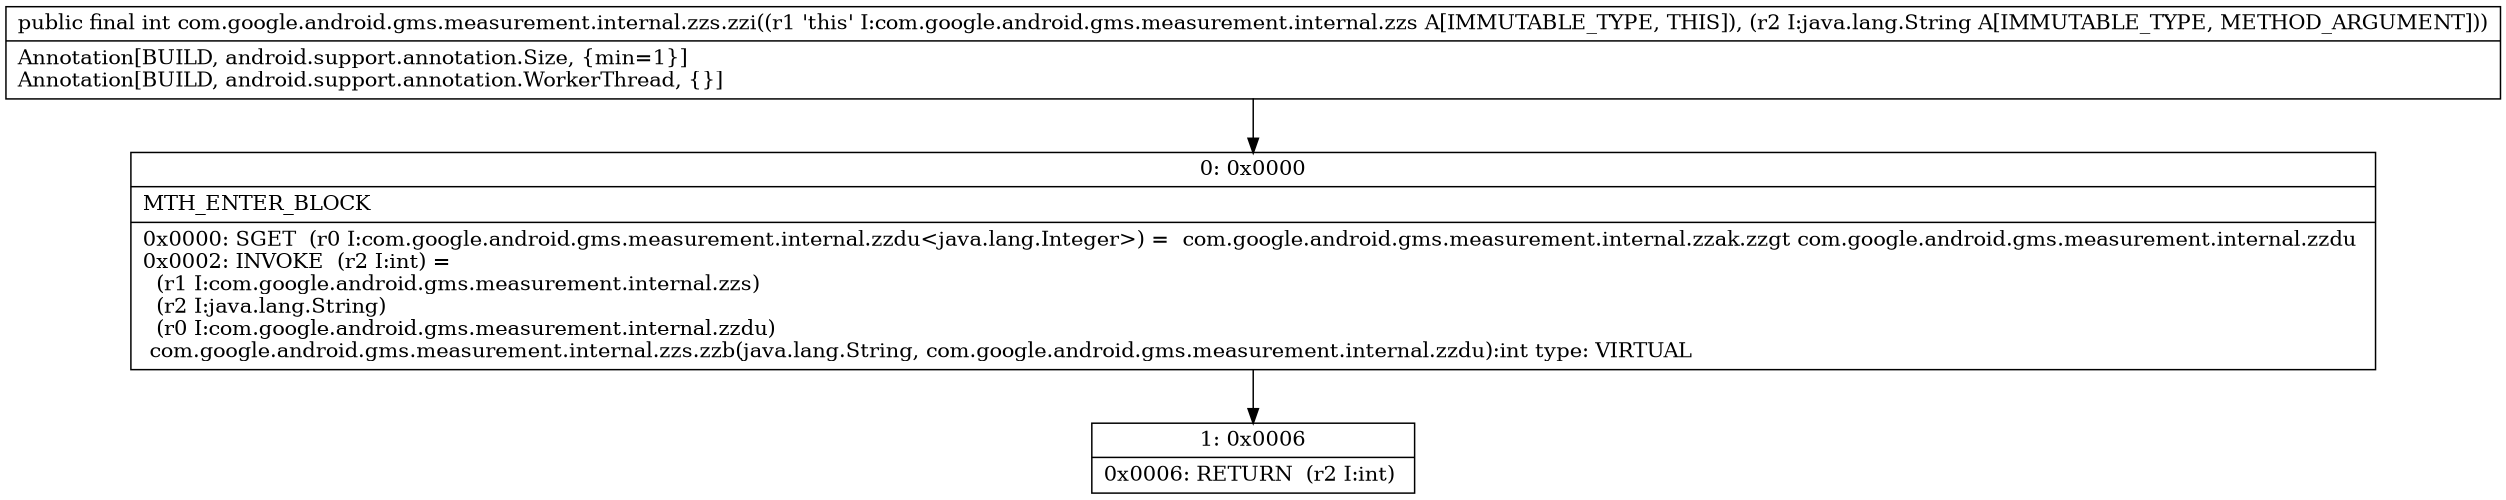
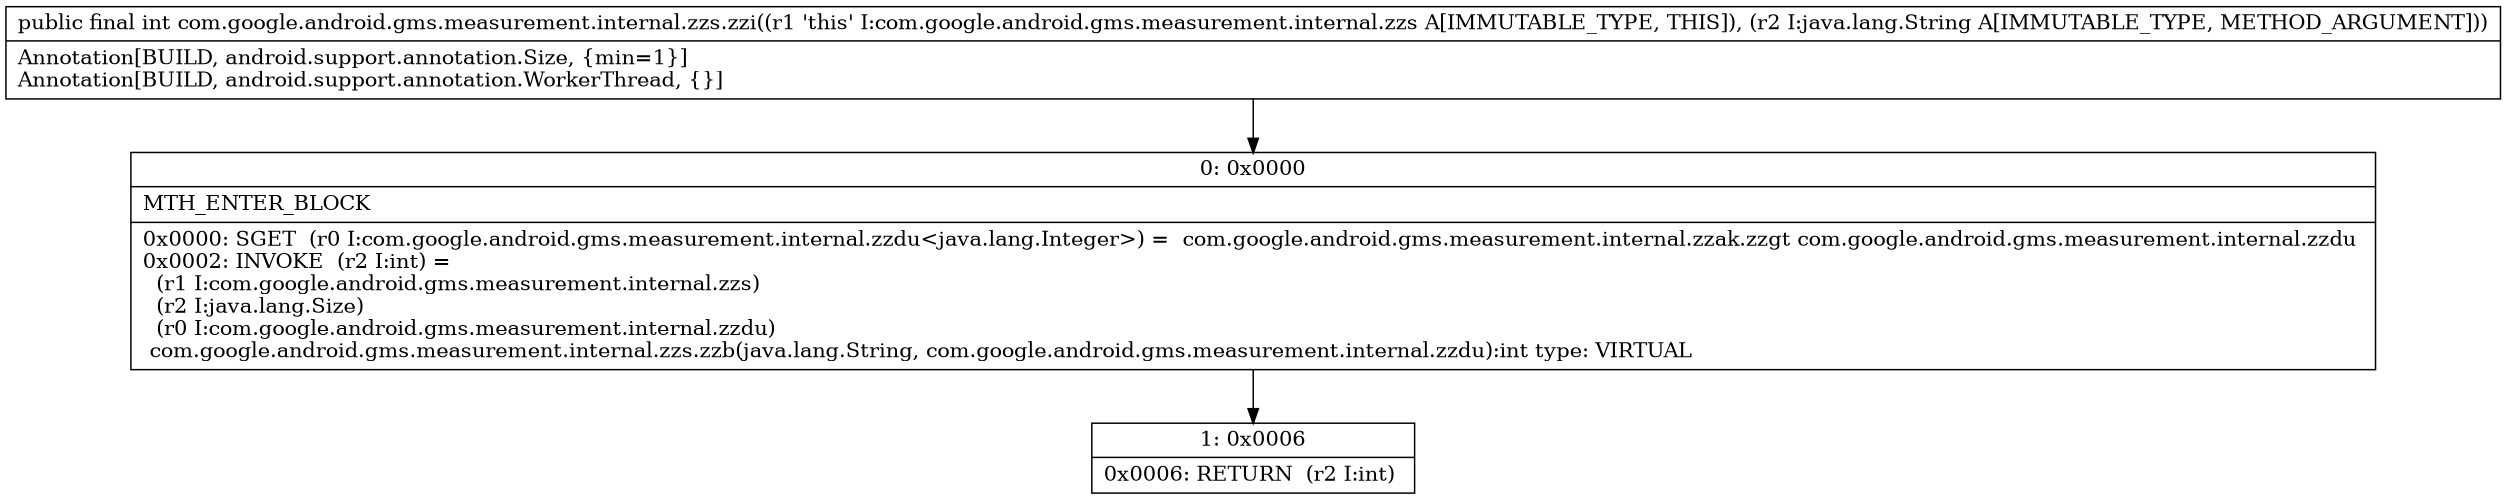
(265, 306) -> (254, 306)
